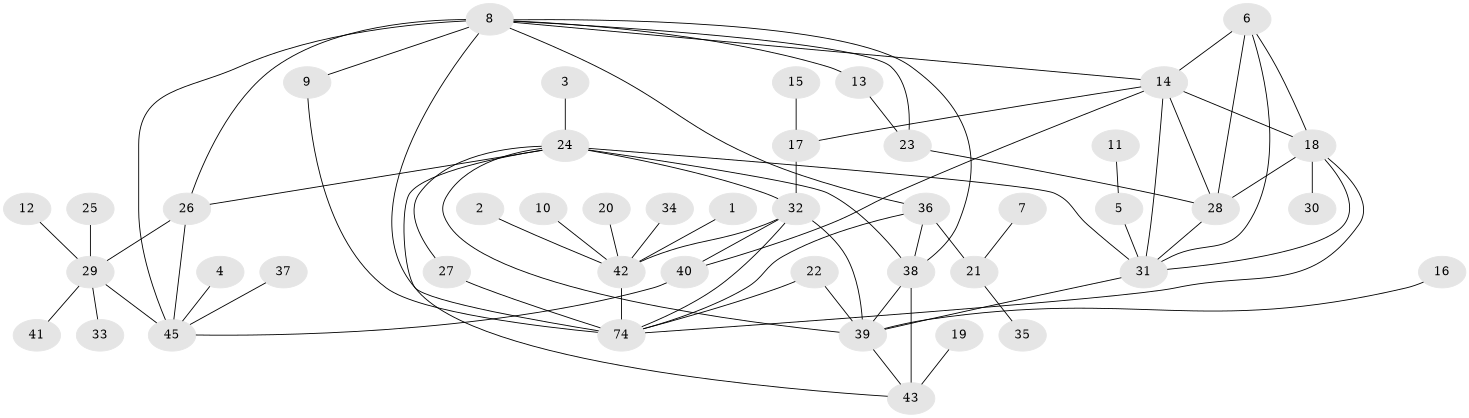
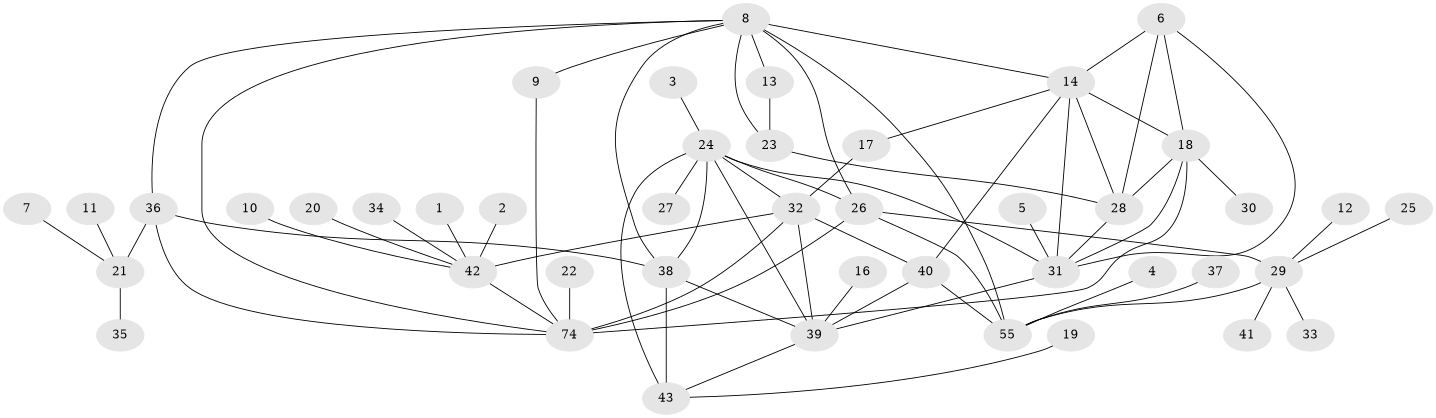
(796, 83) -> none
(1117, 177) -> (105, 240)
(839, 304) -> (870, 304)
(533, 306) -> (725, 291)
(172, 335) -> (1008, 335)
